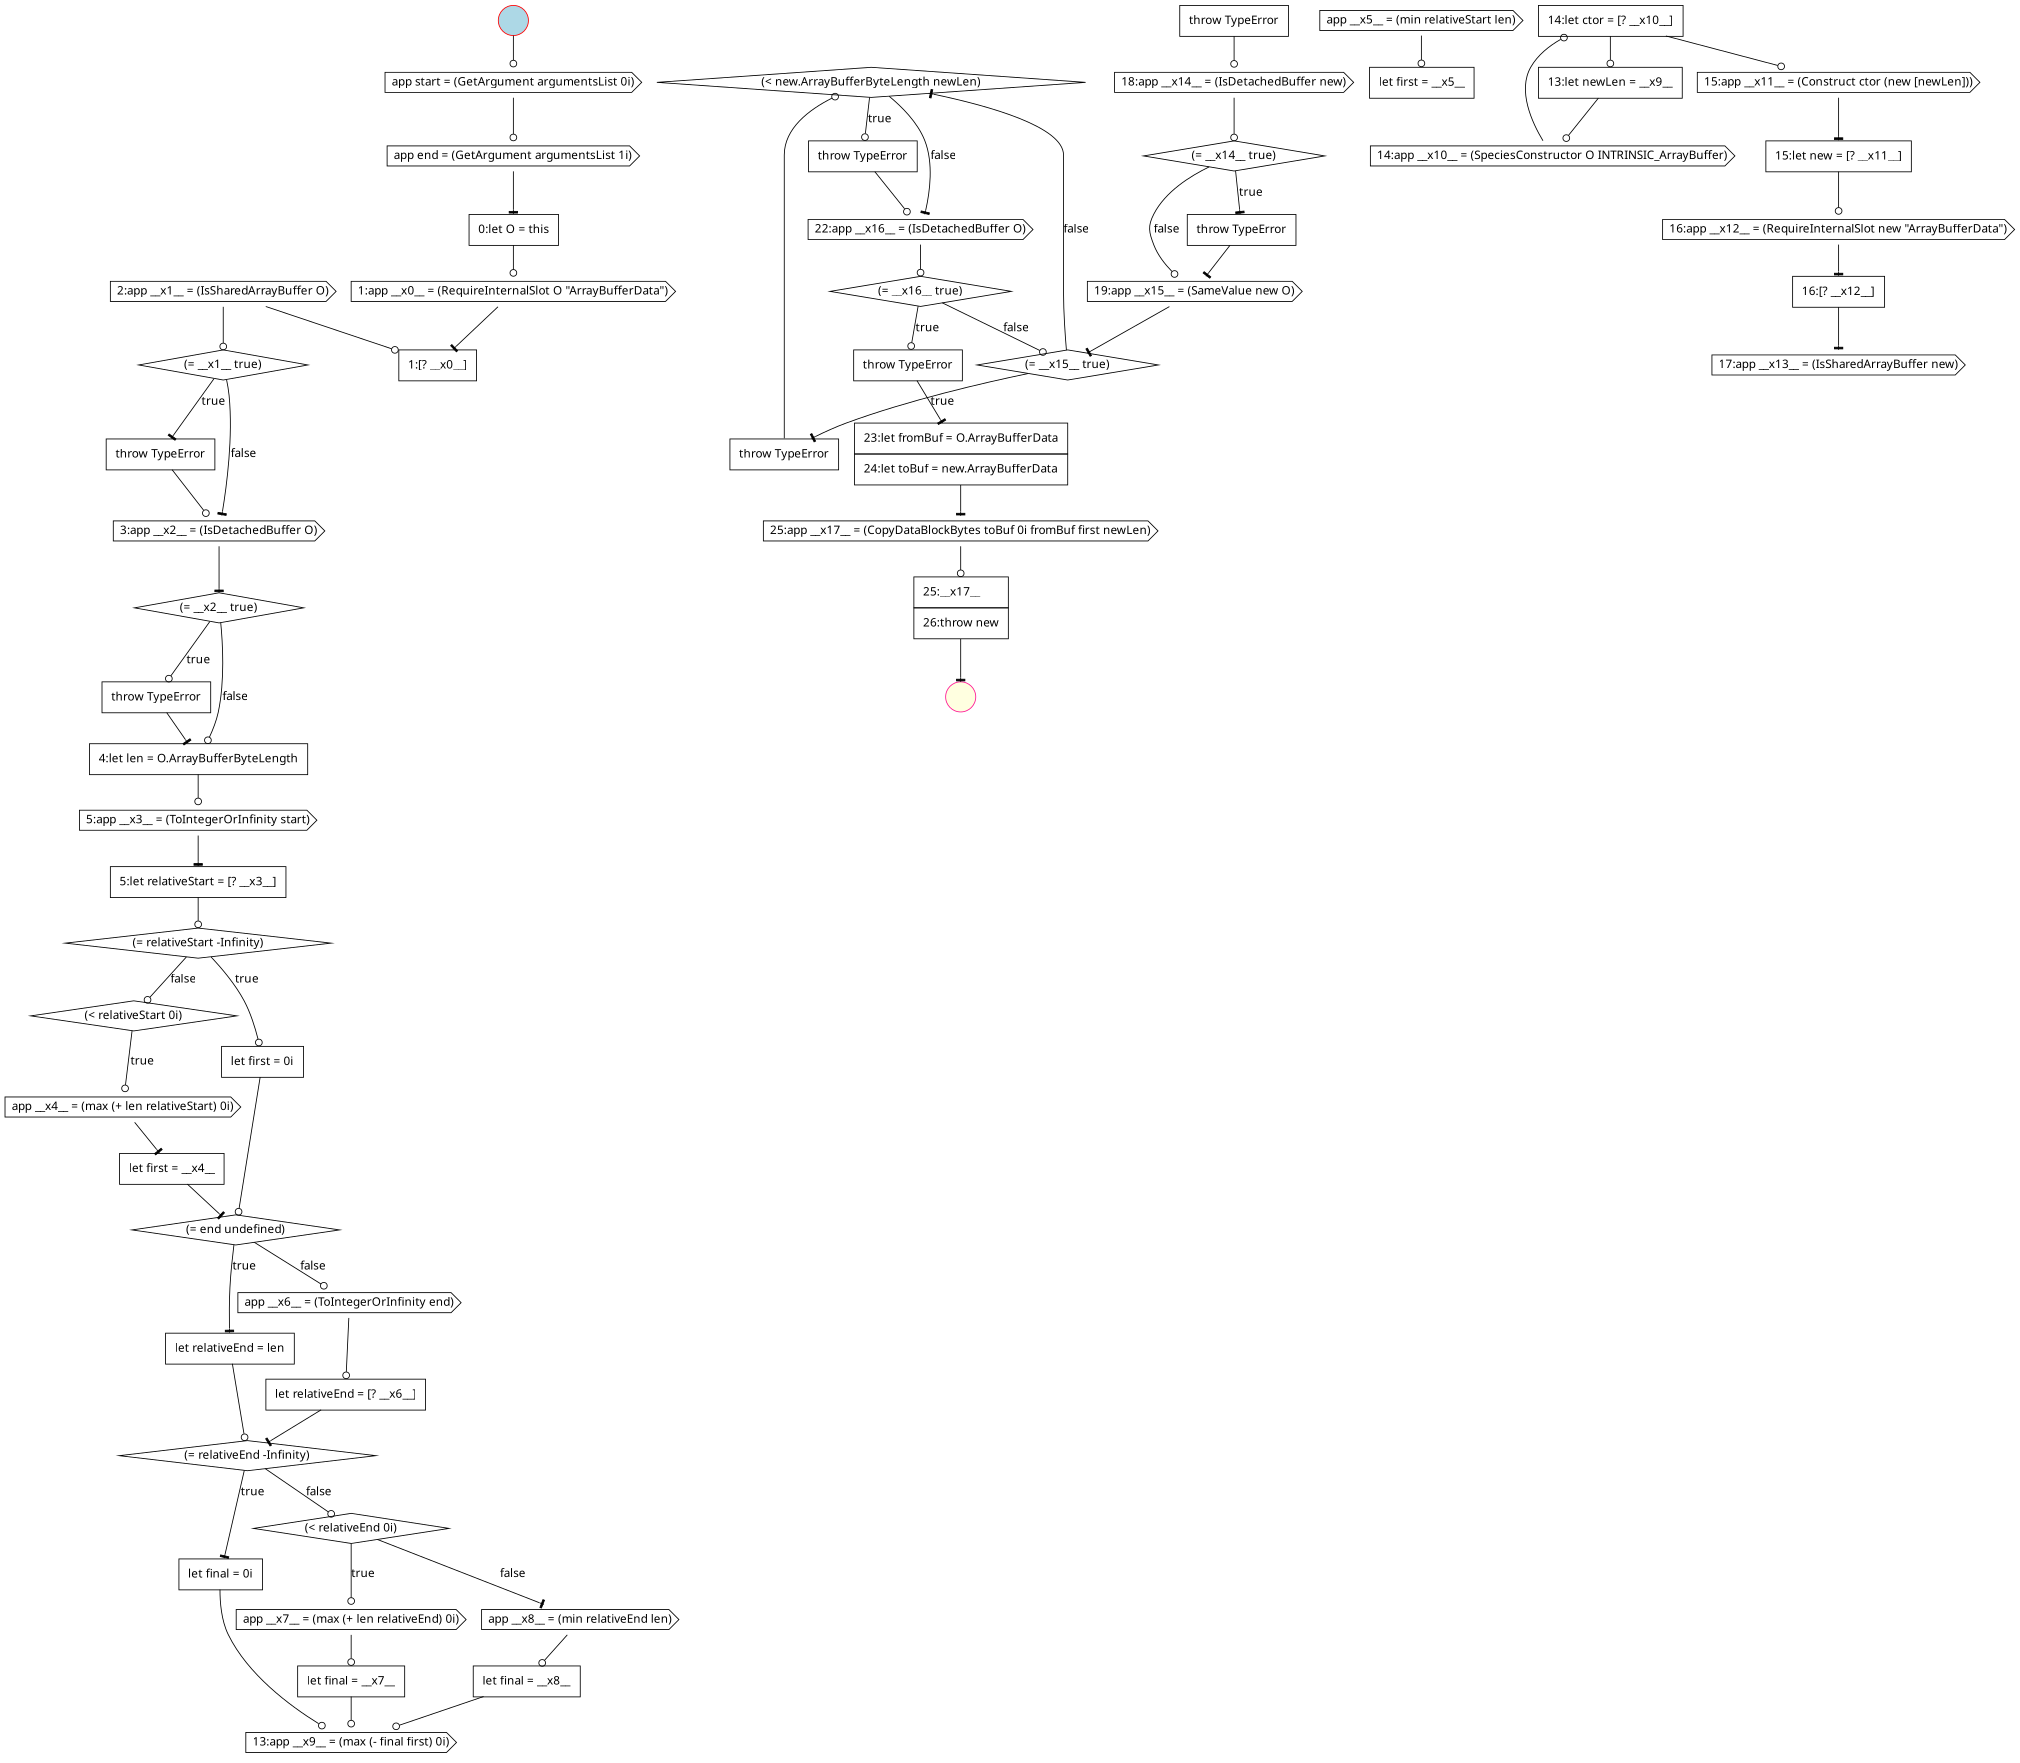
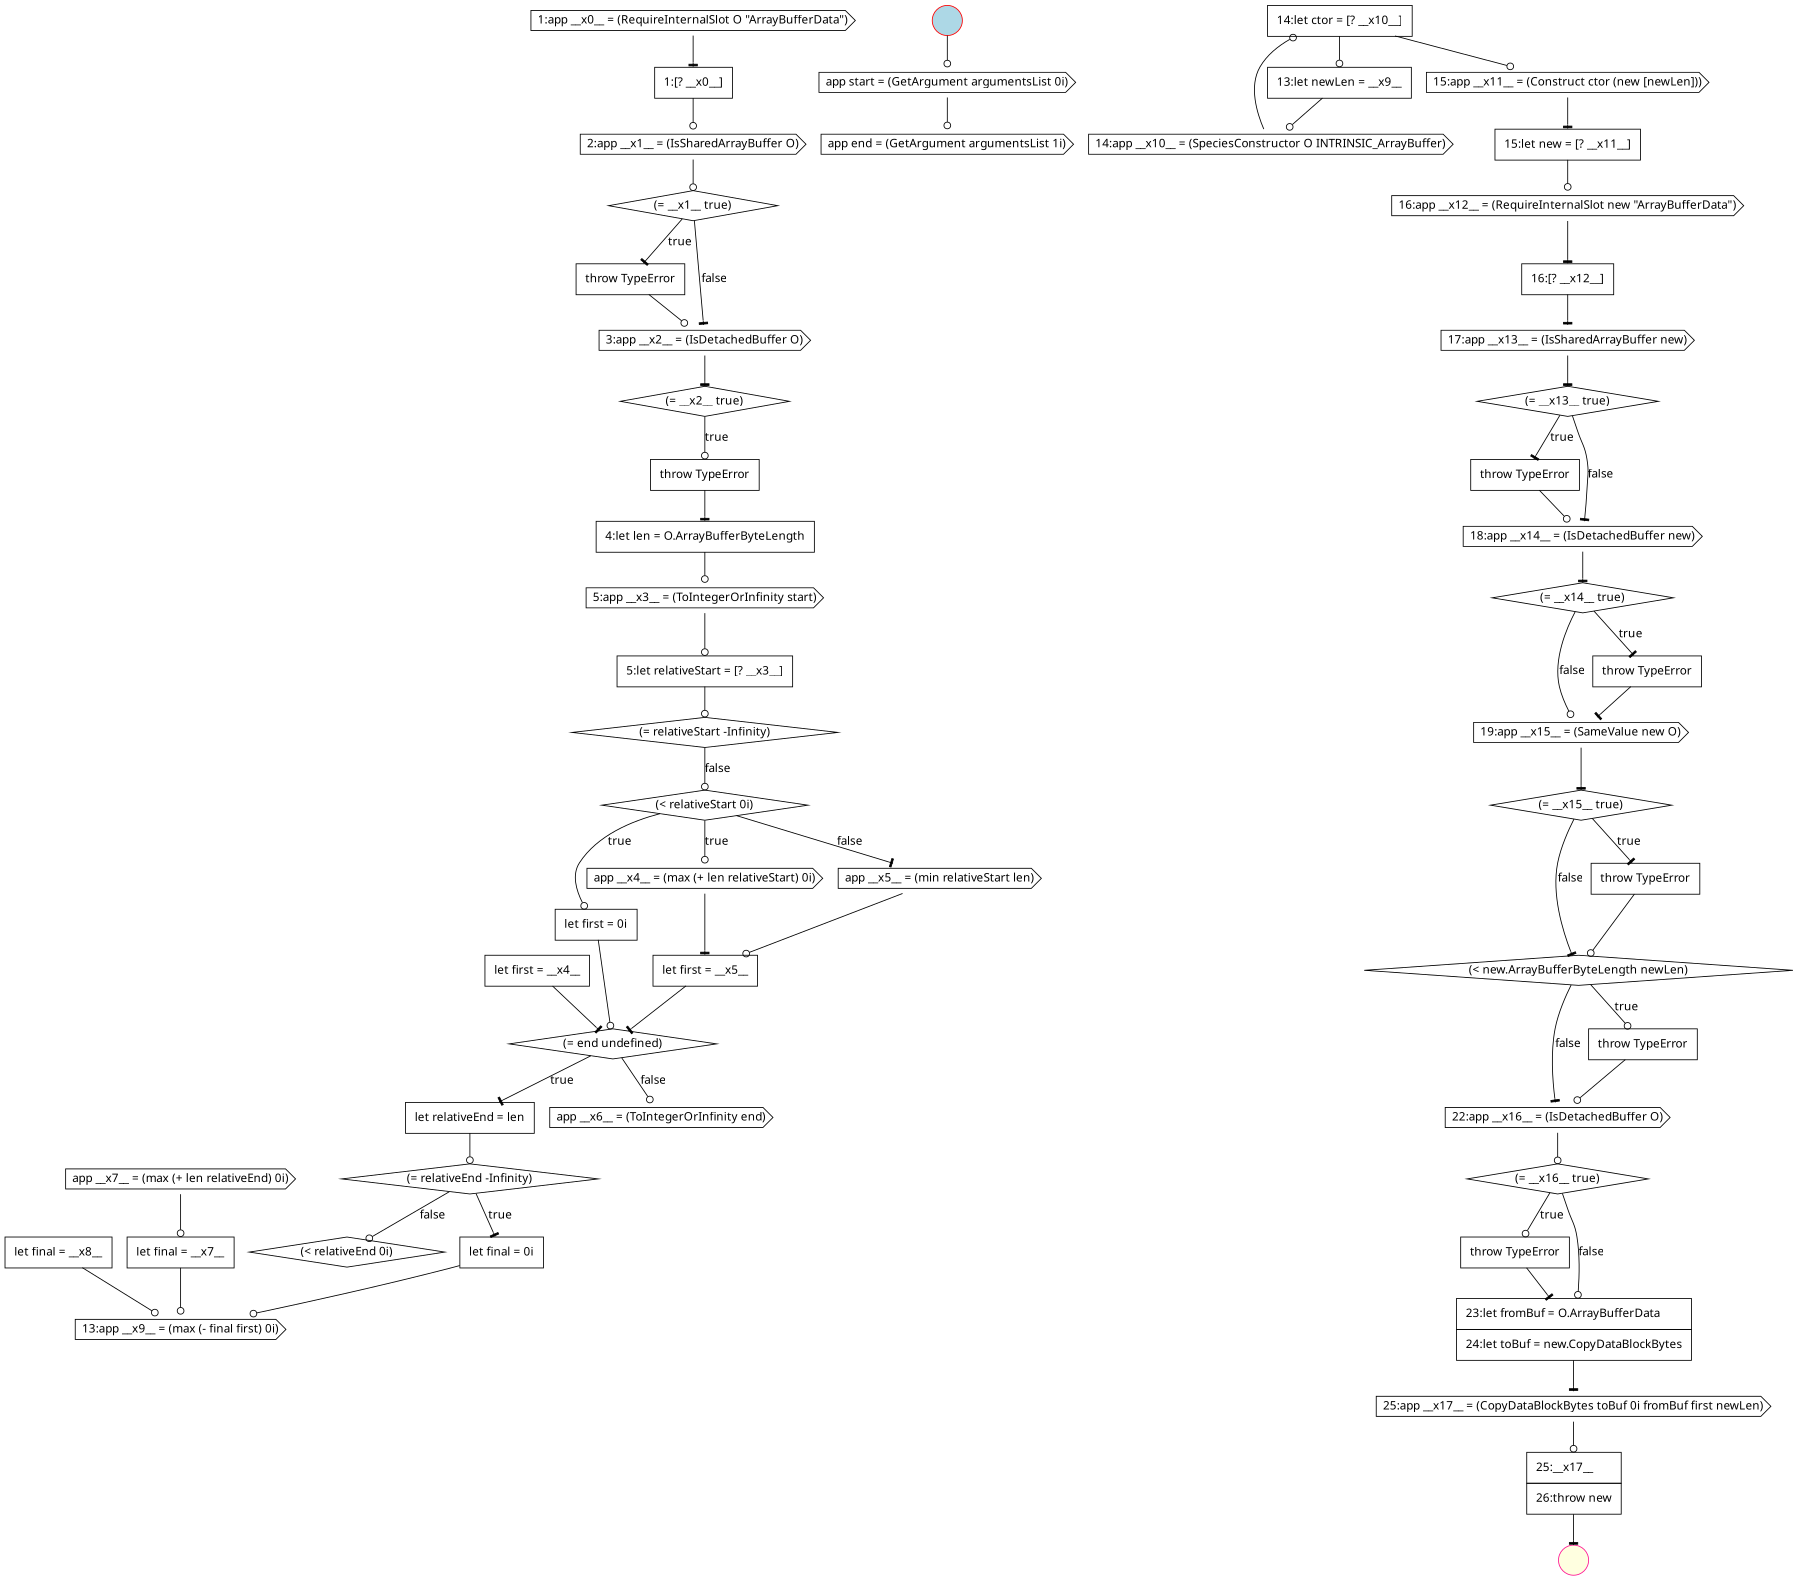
(1234, 116) -> (1583, 565)
(513, 230) -> none
(991, 327) -> (1578, 1241)
(329, 328) -> (693, 110)
none -> (1568, 401)
(961, 469) -> (1574, 1344)
(222, 681) -> none
none -> (813, 839)
(198, 849) -> (705, 631)
(241, 995) -> (598, 843)
none -> (659, 1007)
(146, 1136) -> (705, 922)
(345, 1394) -> none
(351, 1571) -> none
(580, 1620) -> none
